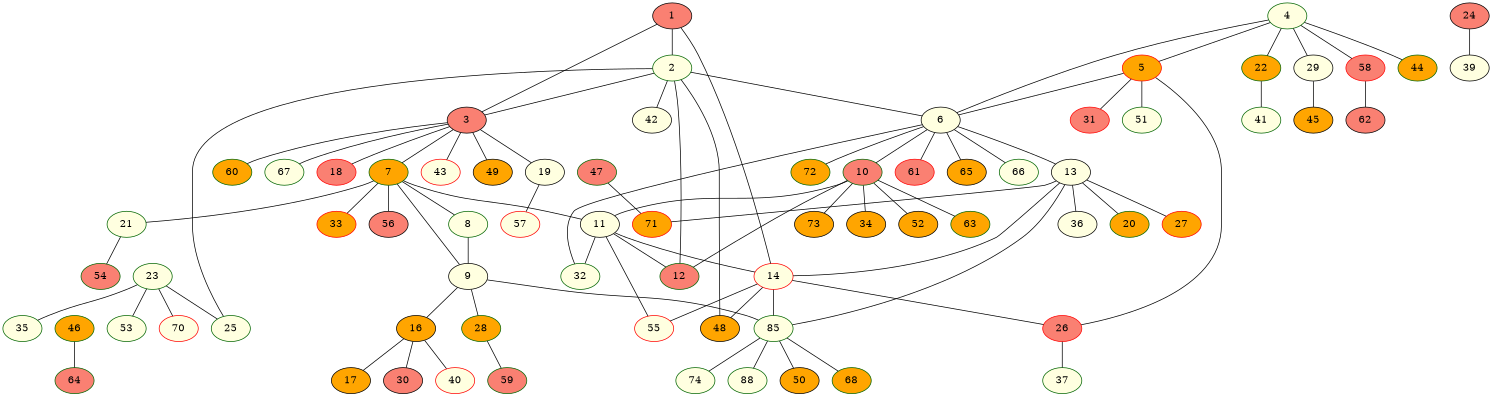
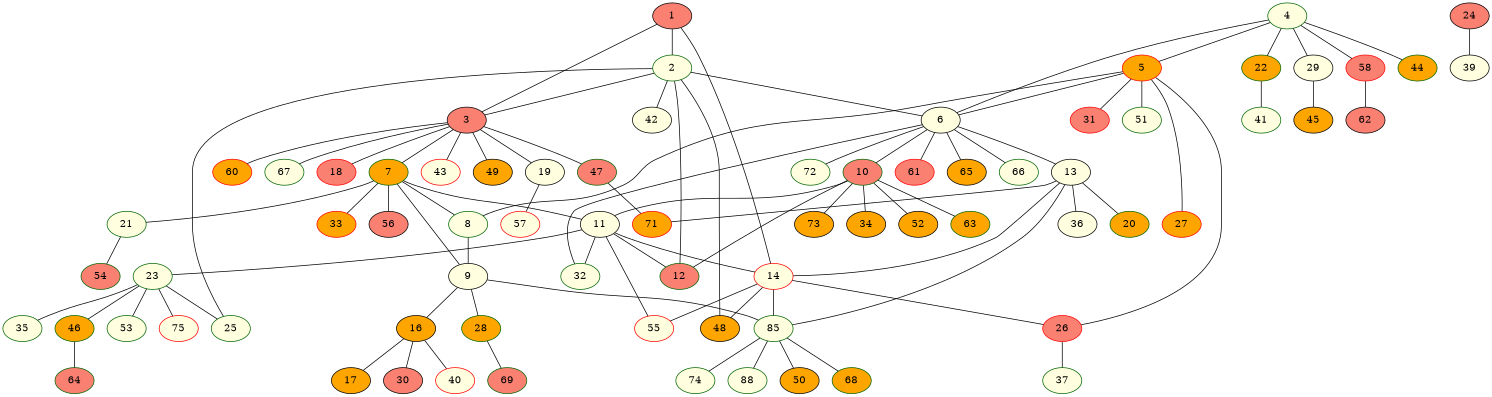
none -> (795, 121)
none -> (533, 144)
(232, 172) -> (232, 172)
(810, 172) -> (810, 172)
(1127, 198) -> (1177, 143)
none -> (378, 259)
none -> (114, 303)
(179, 329) -> (179, 329)
(507, 381) -> (507, 381)
